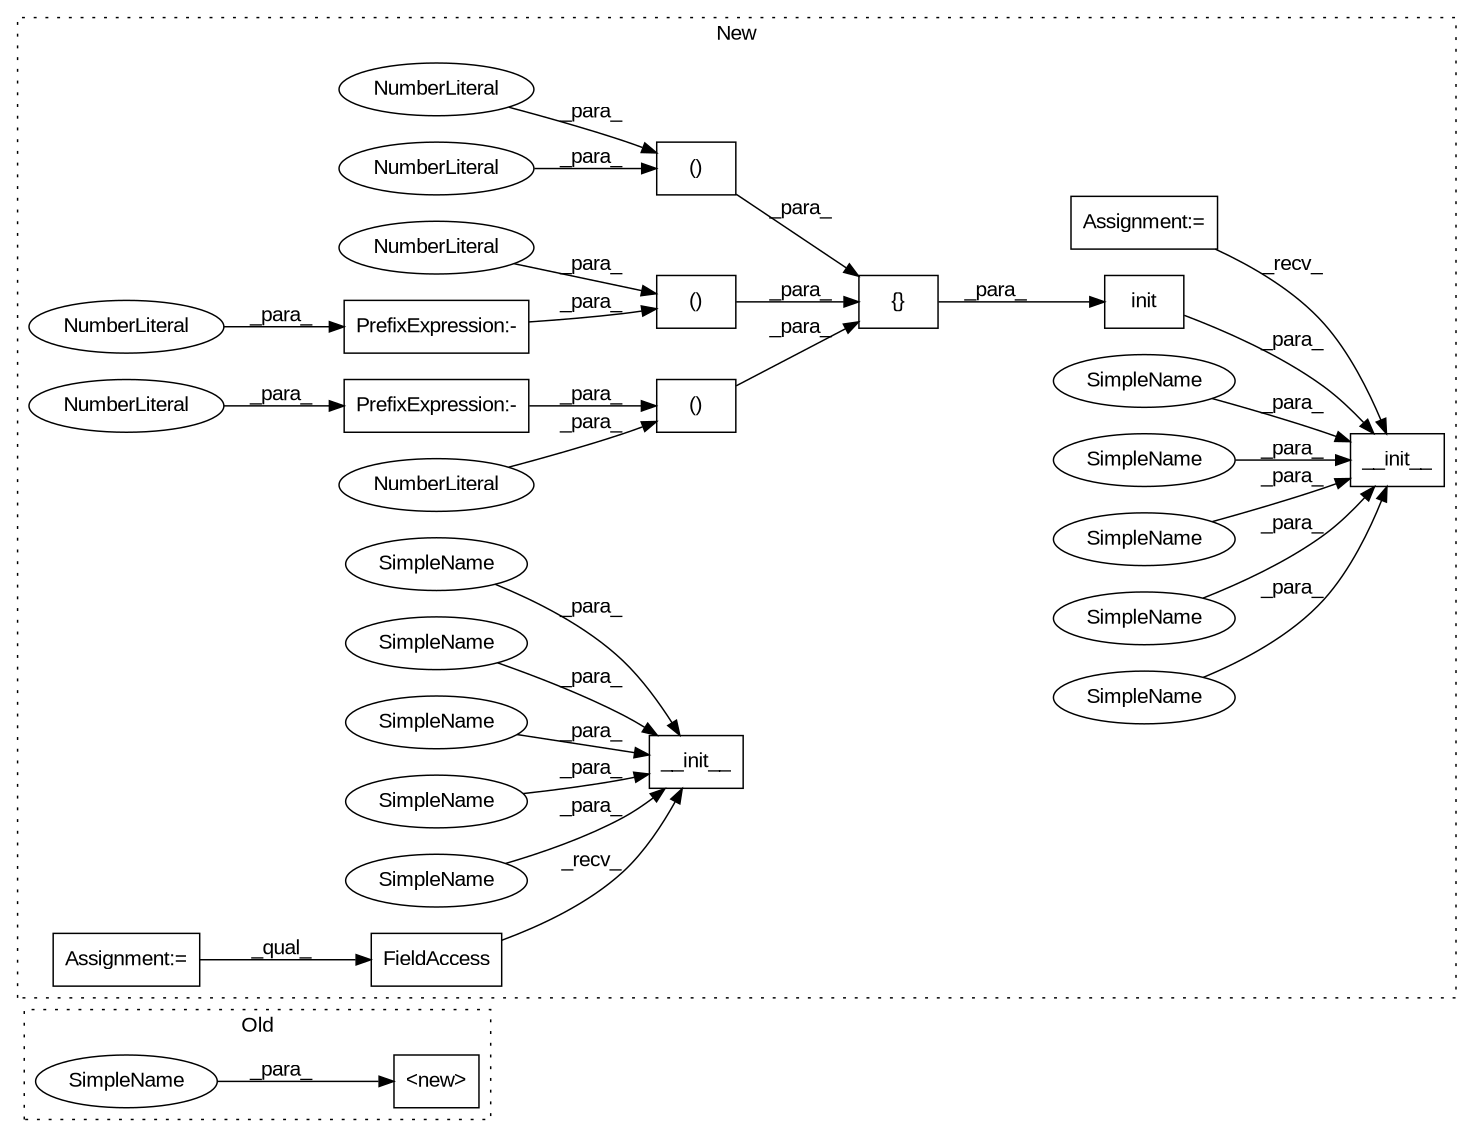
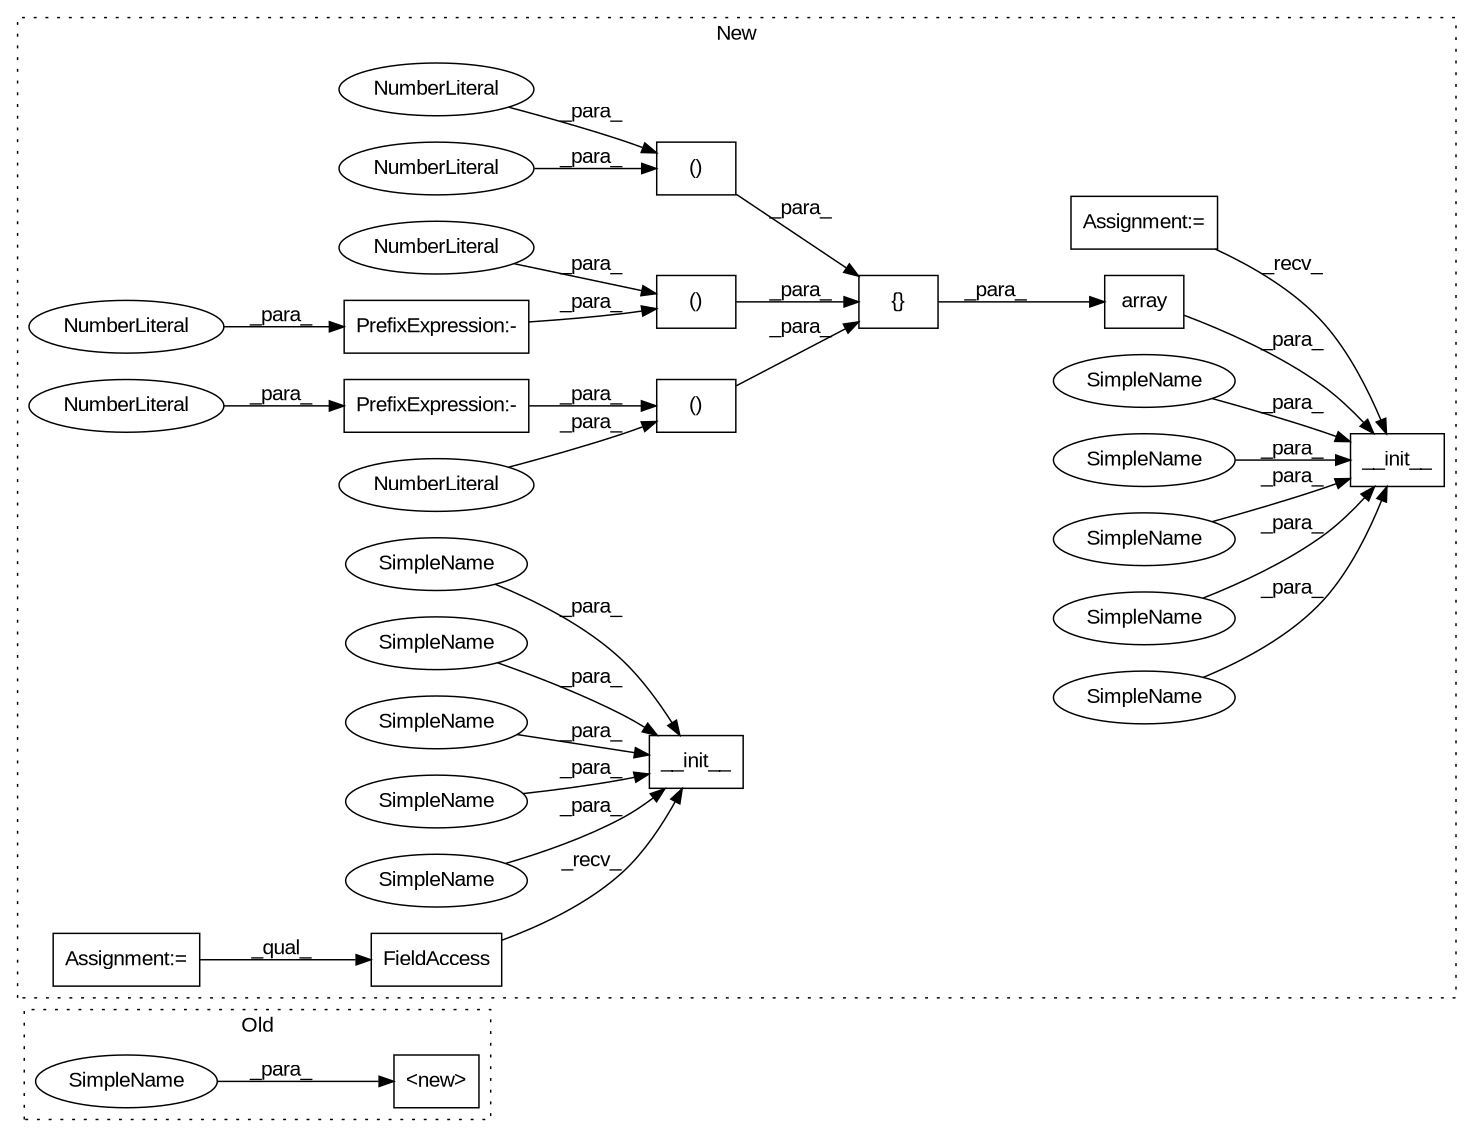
(1144, 302) -> (1144, 302)
